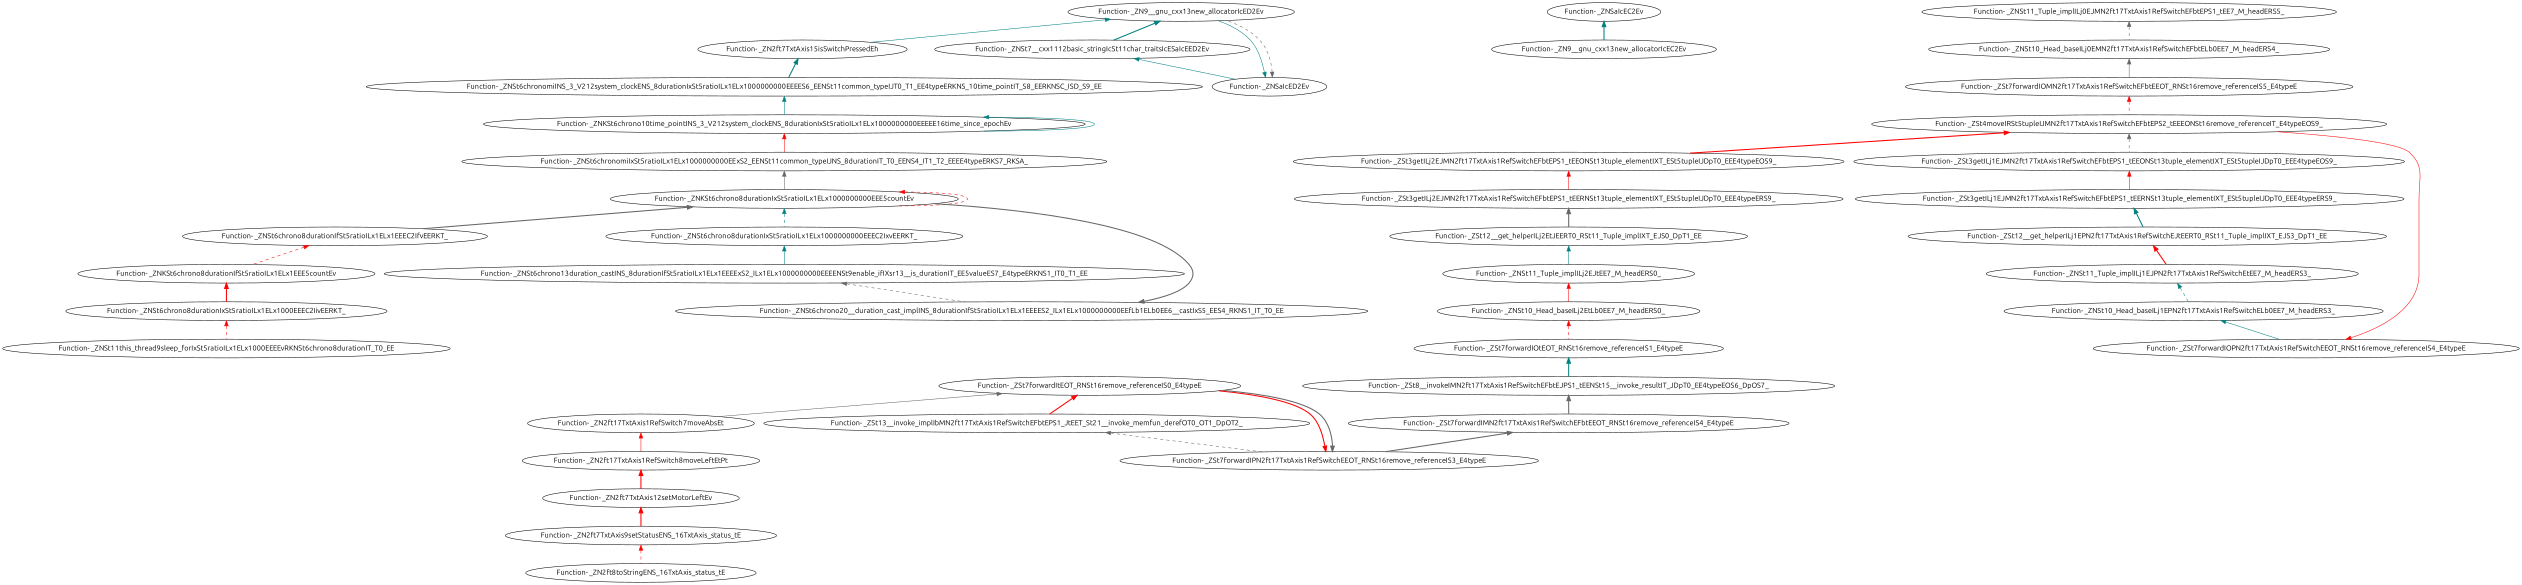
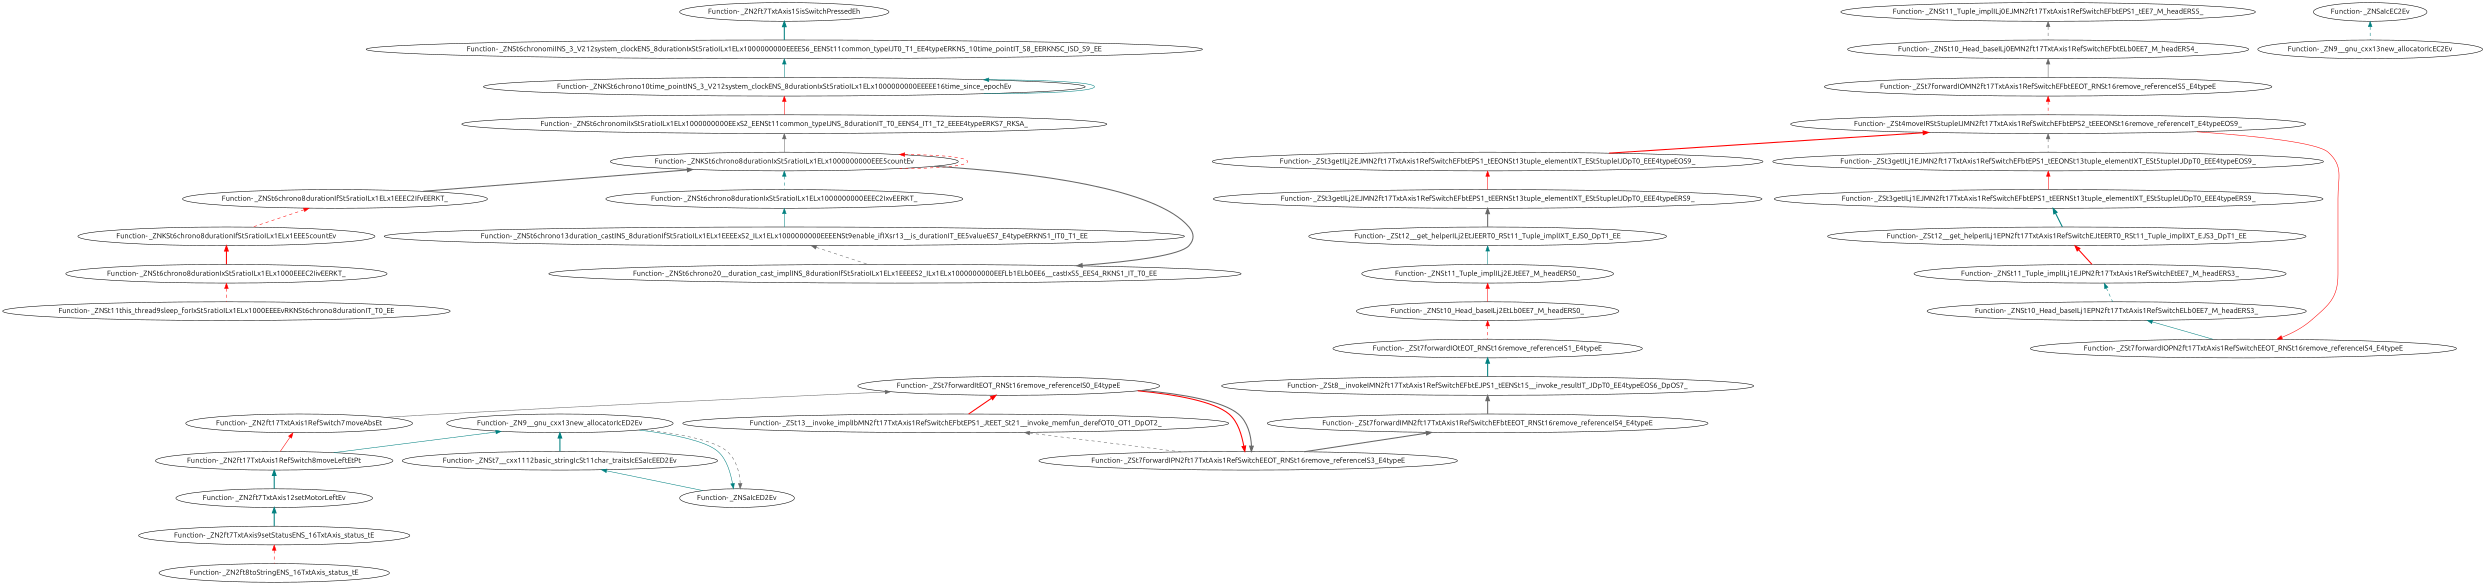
(988, 31) -> (415, 442)
(1604, 33) -> (2370, 33)
(641, 482) -> (274, 482)
(641, 520) -> (274, 520)
